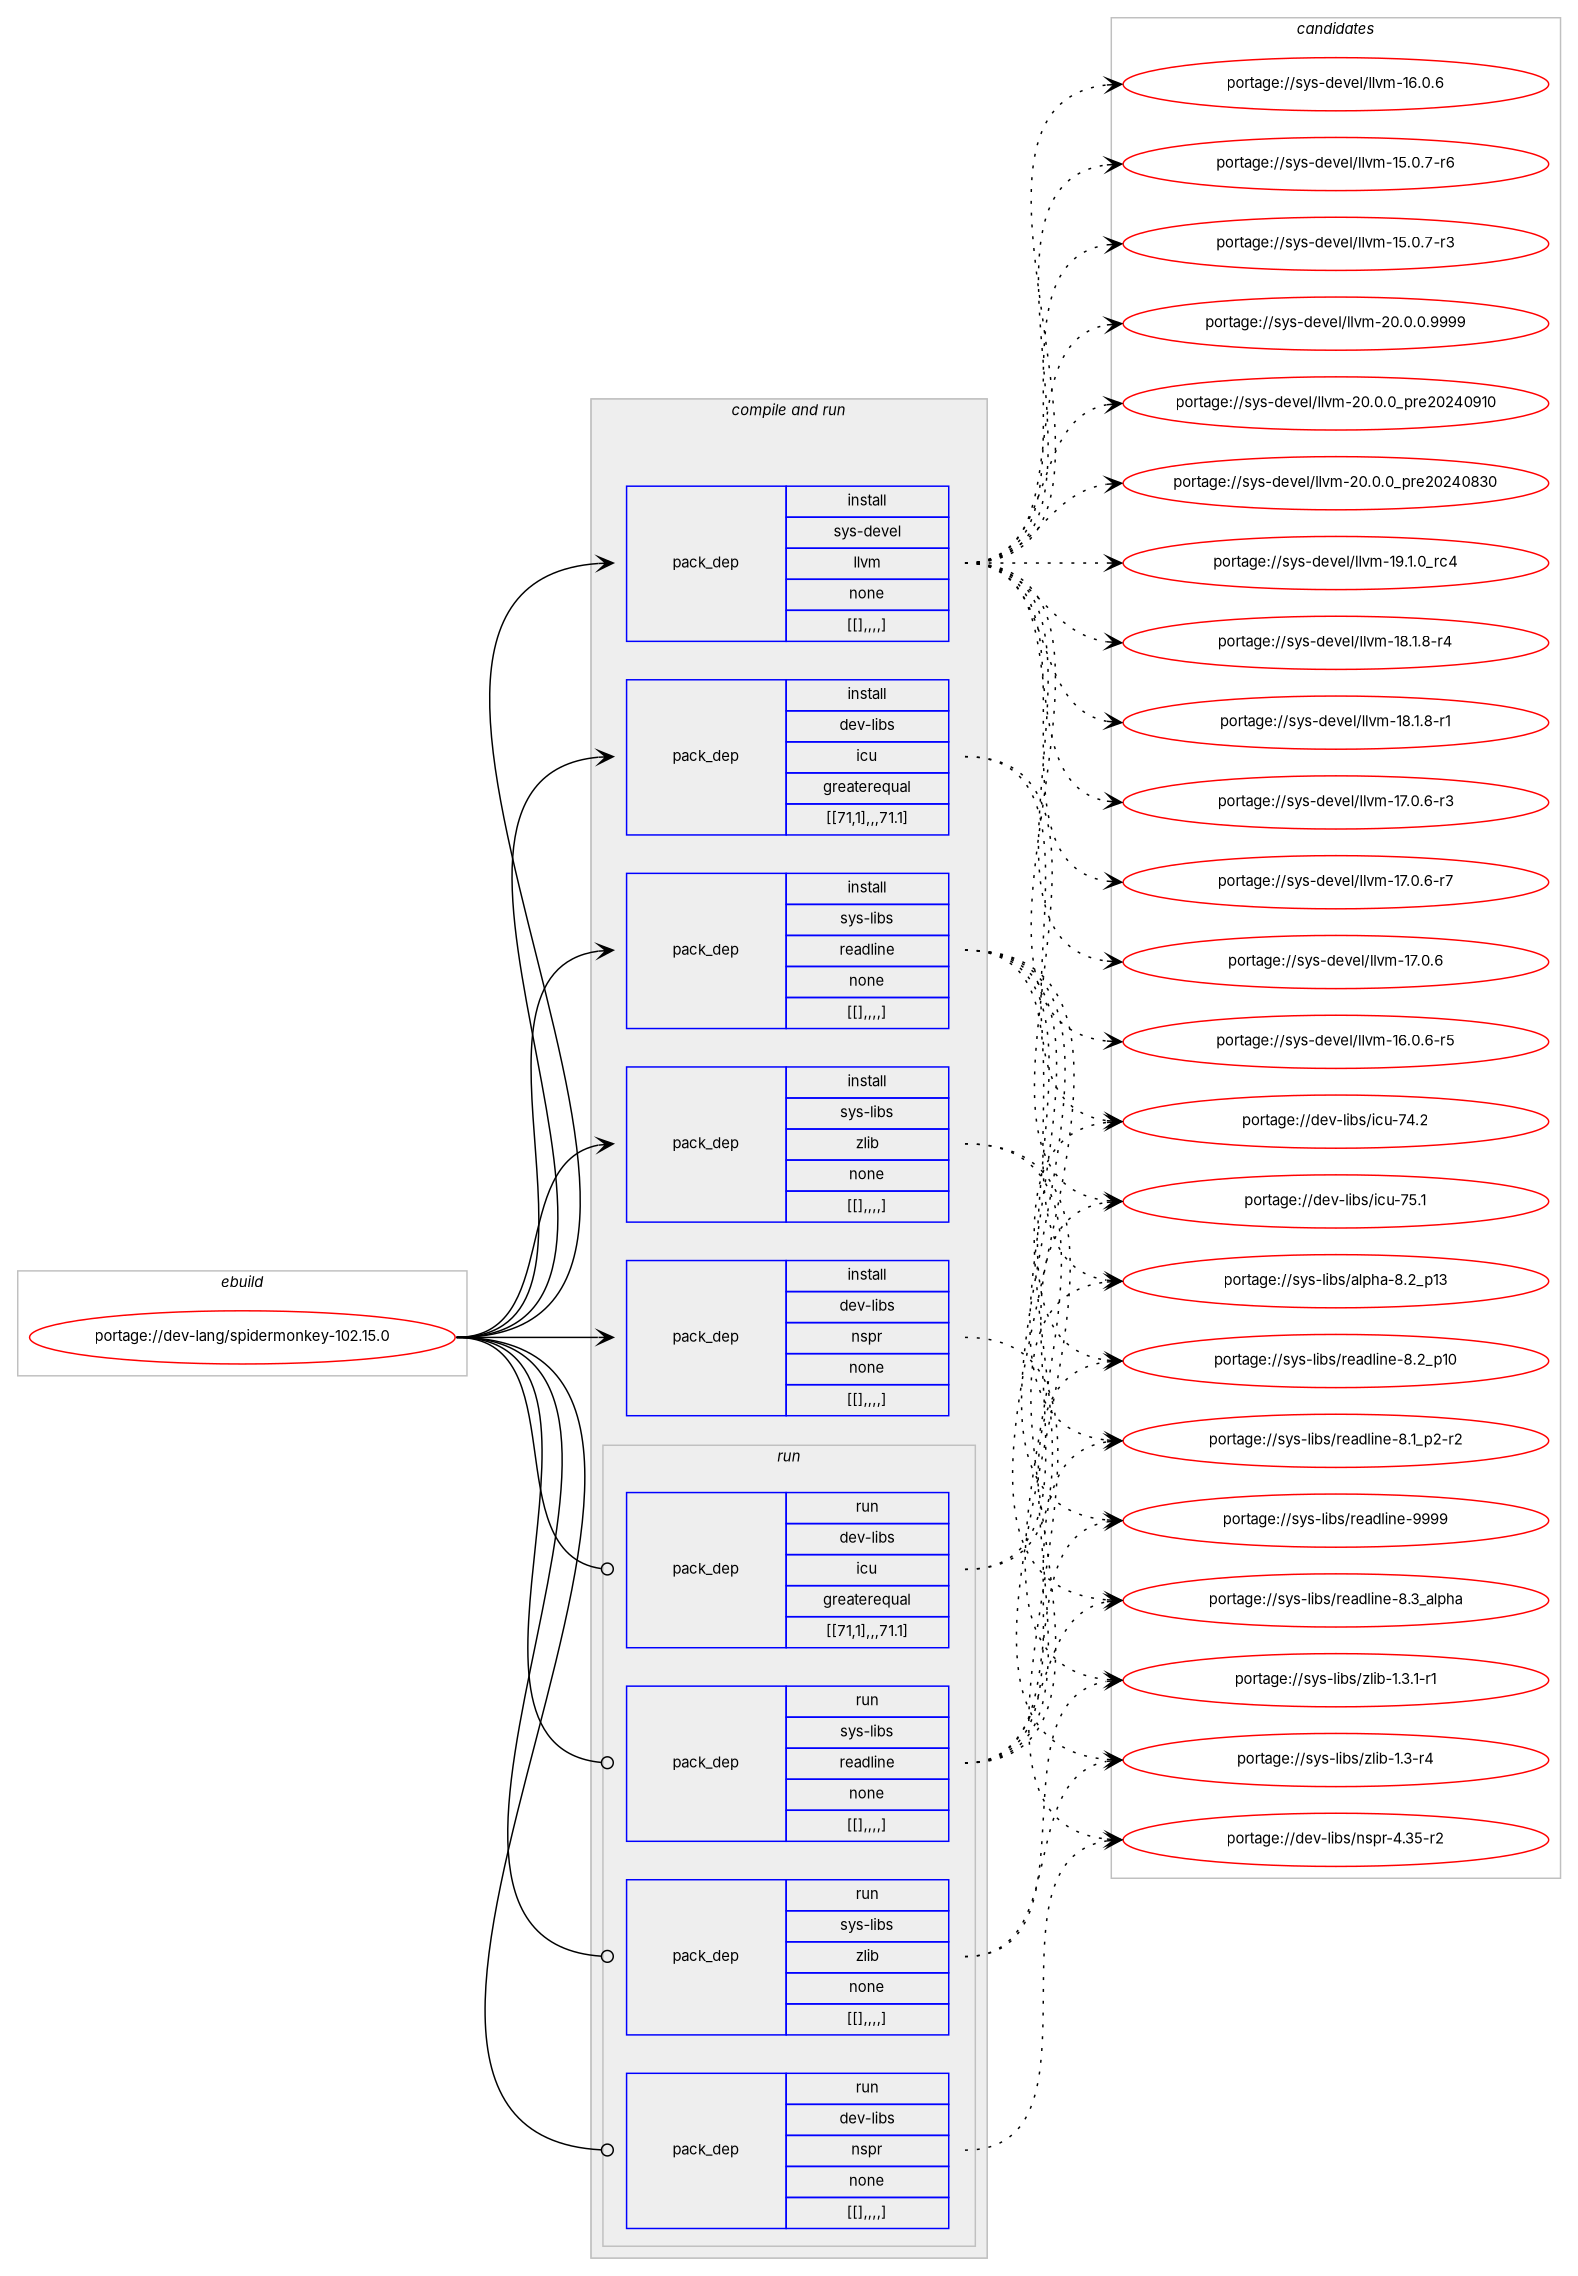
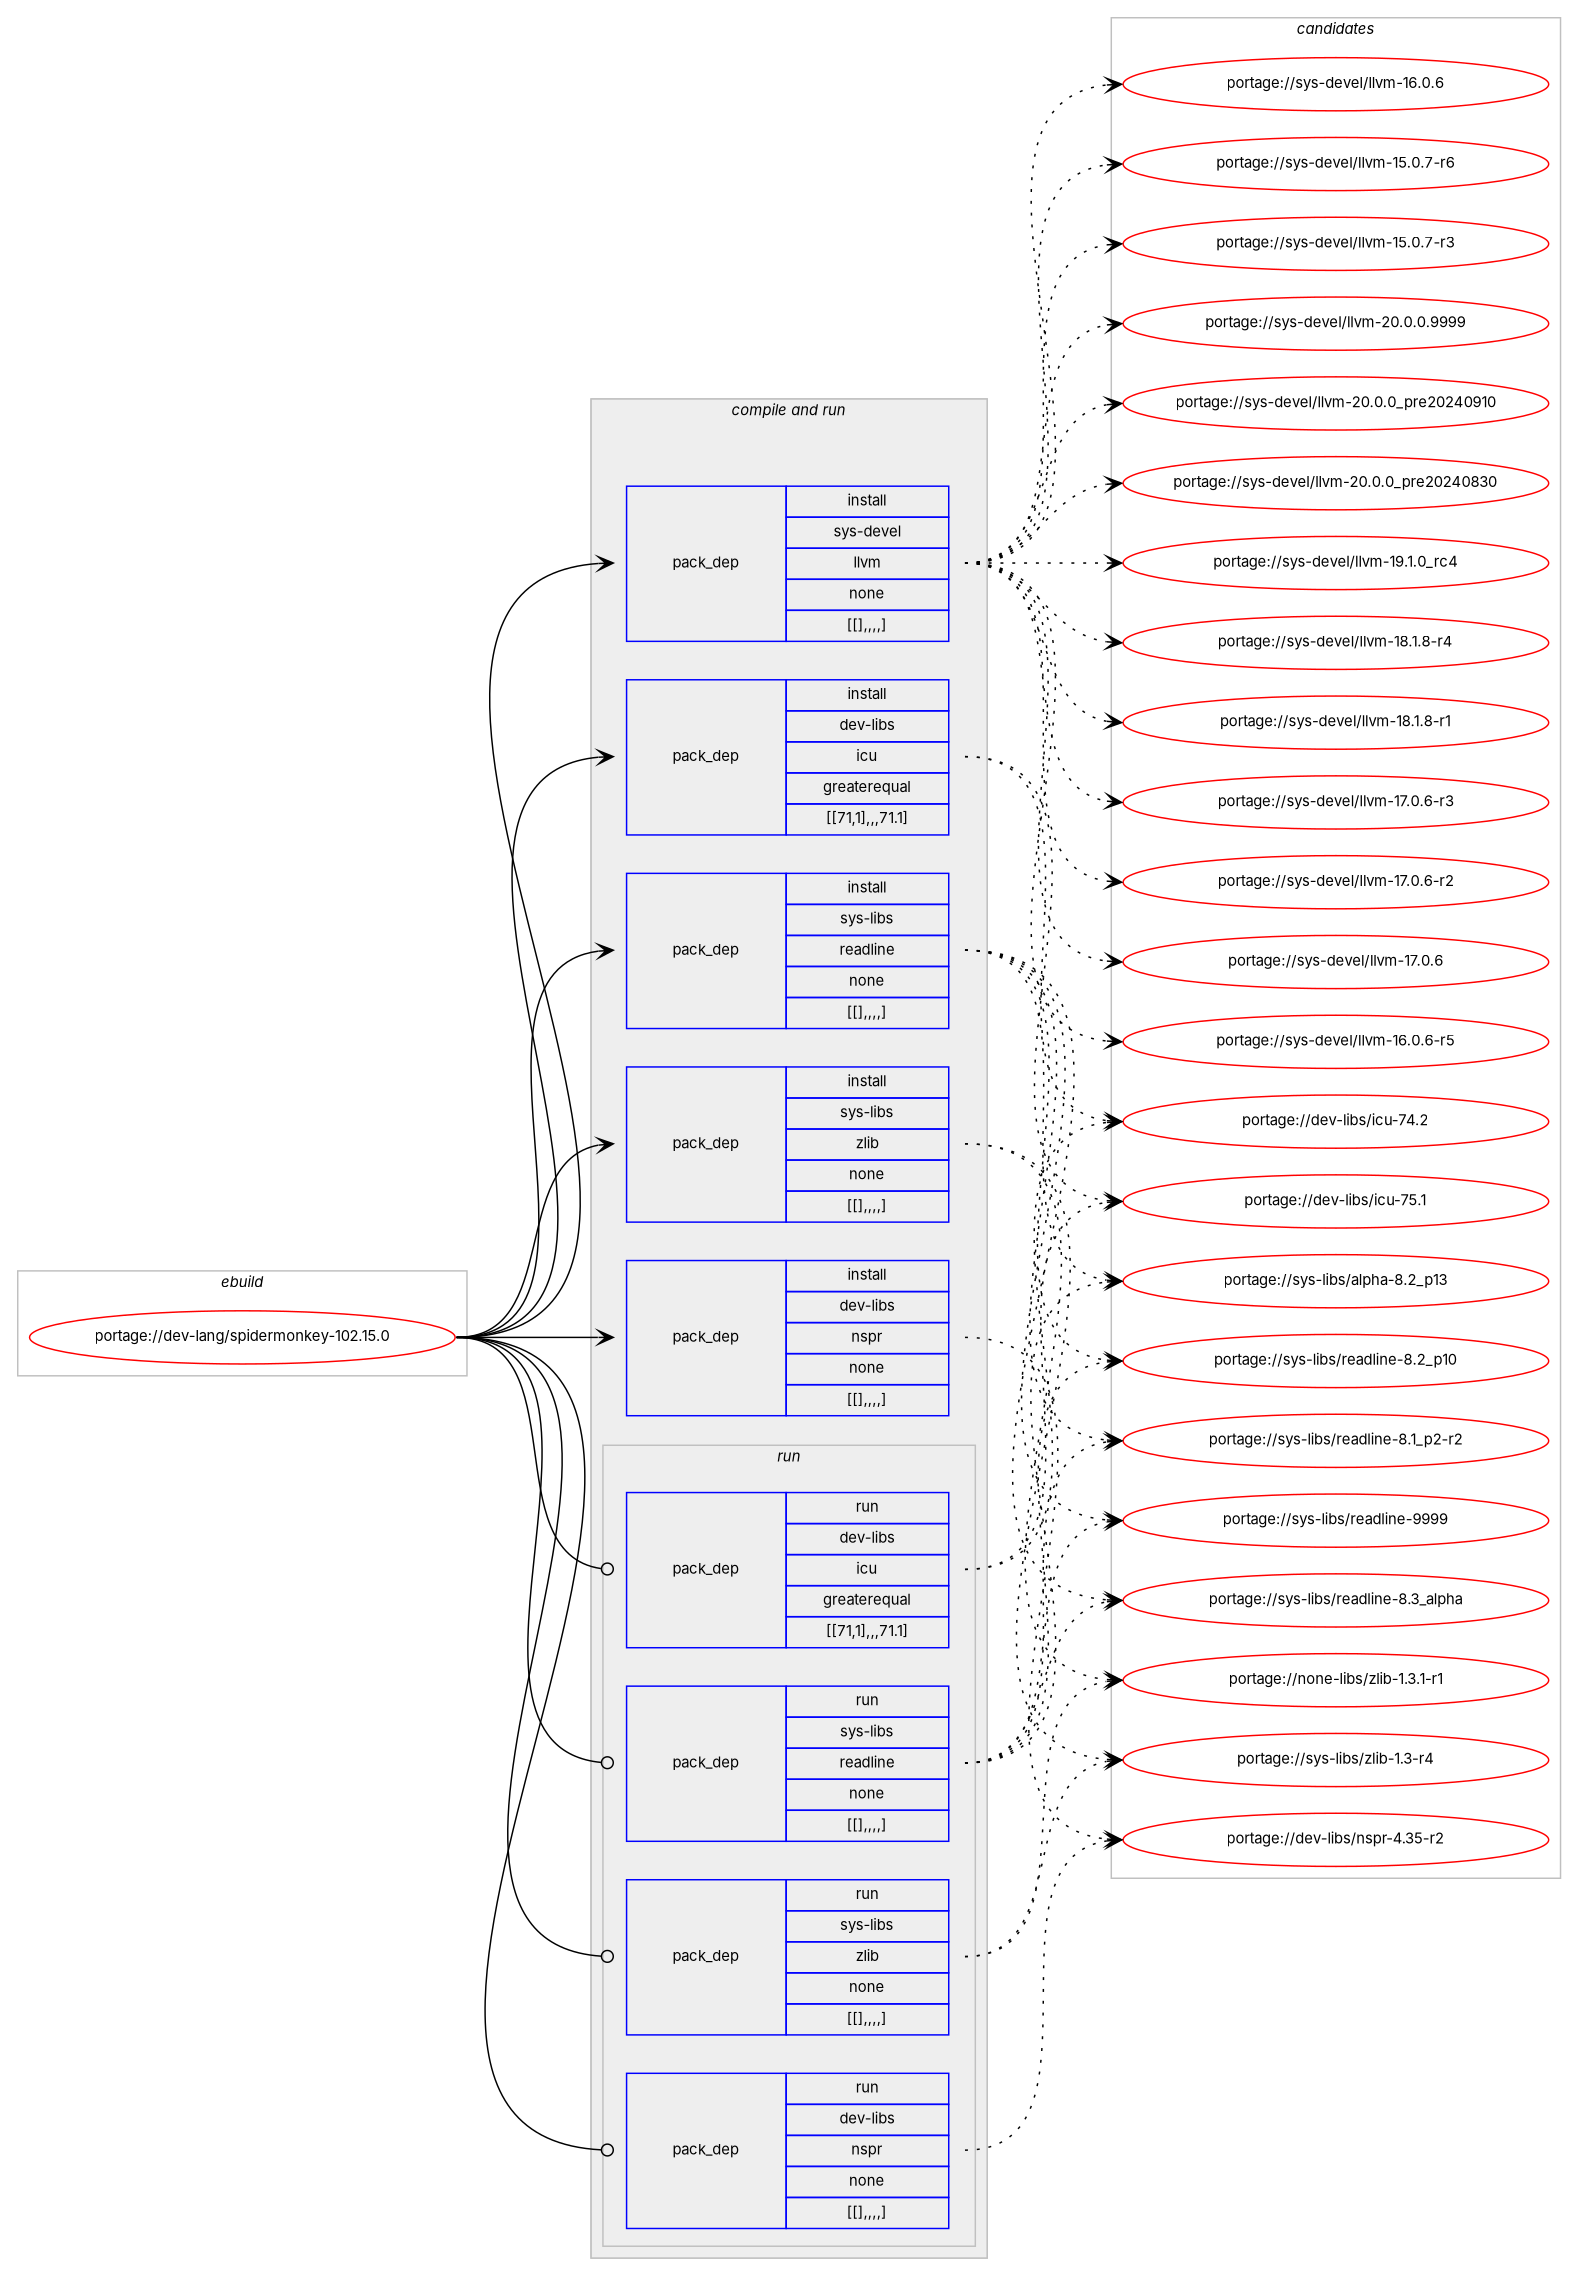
(1336, 882) -> (1336, 882)
(1336, 1680) -> (1336, 1680)
